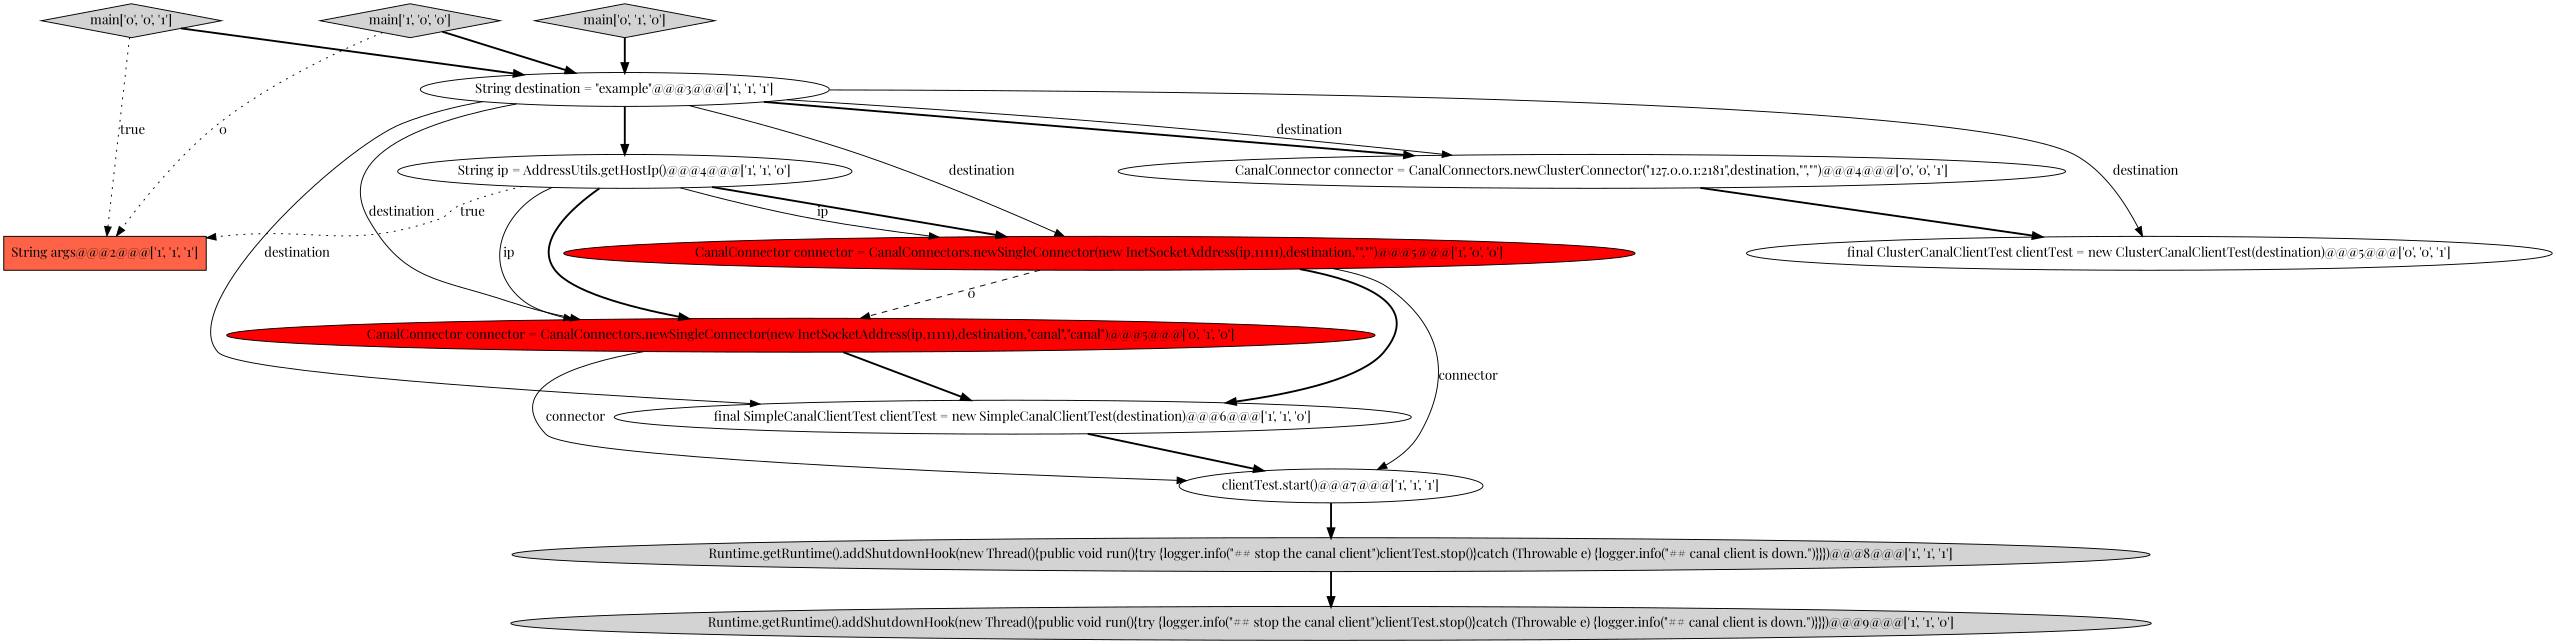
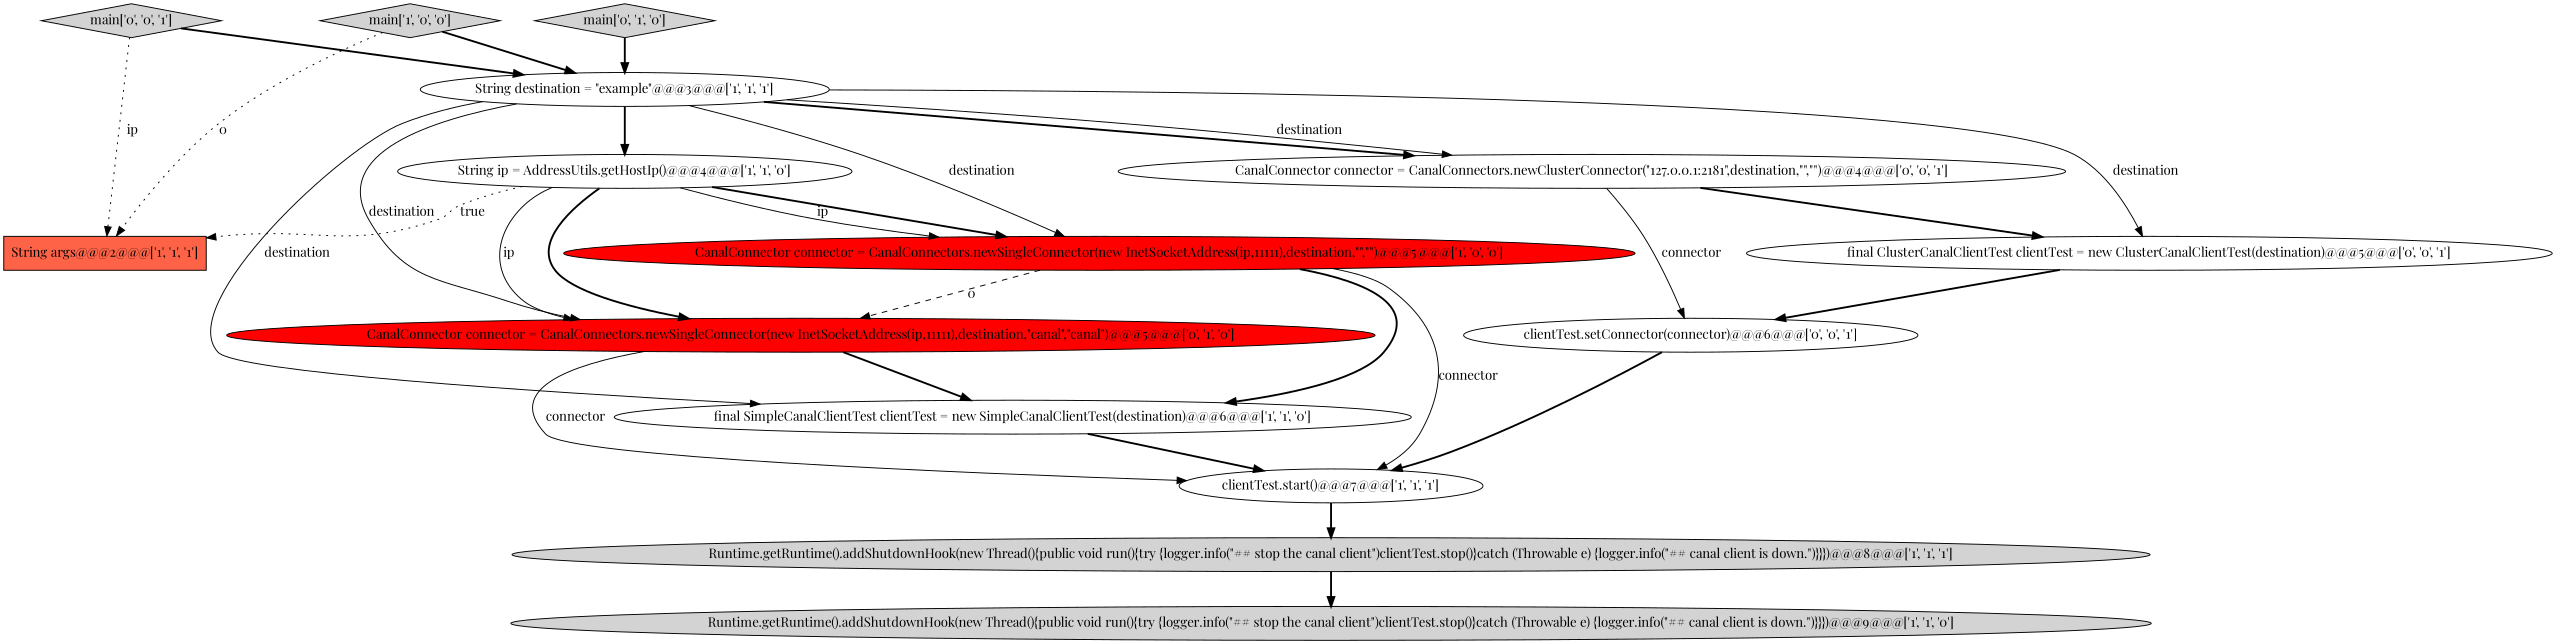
(133, 130) -> (133, 130)
none -> (1691, 335)
